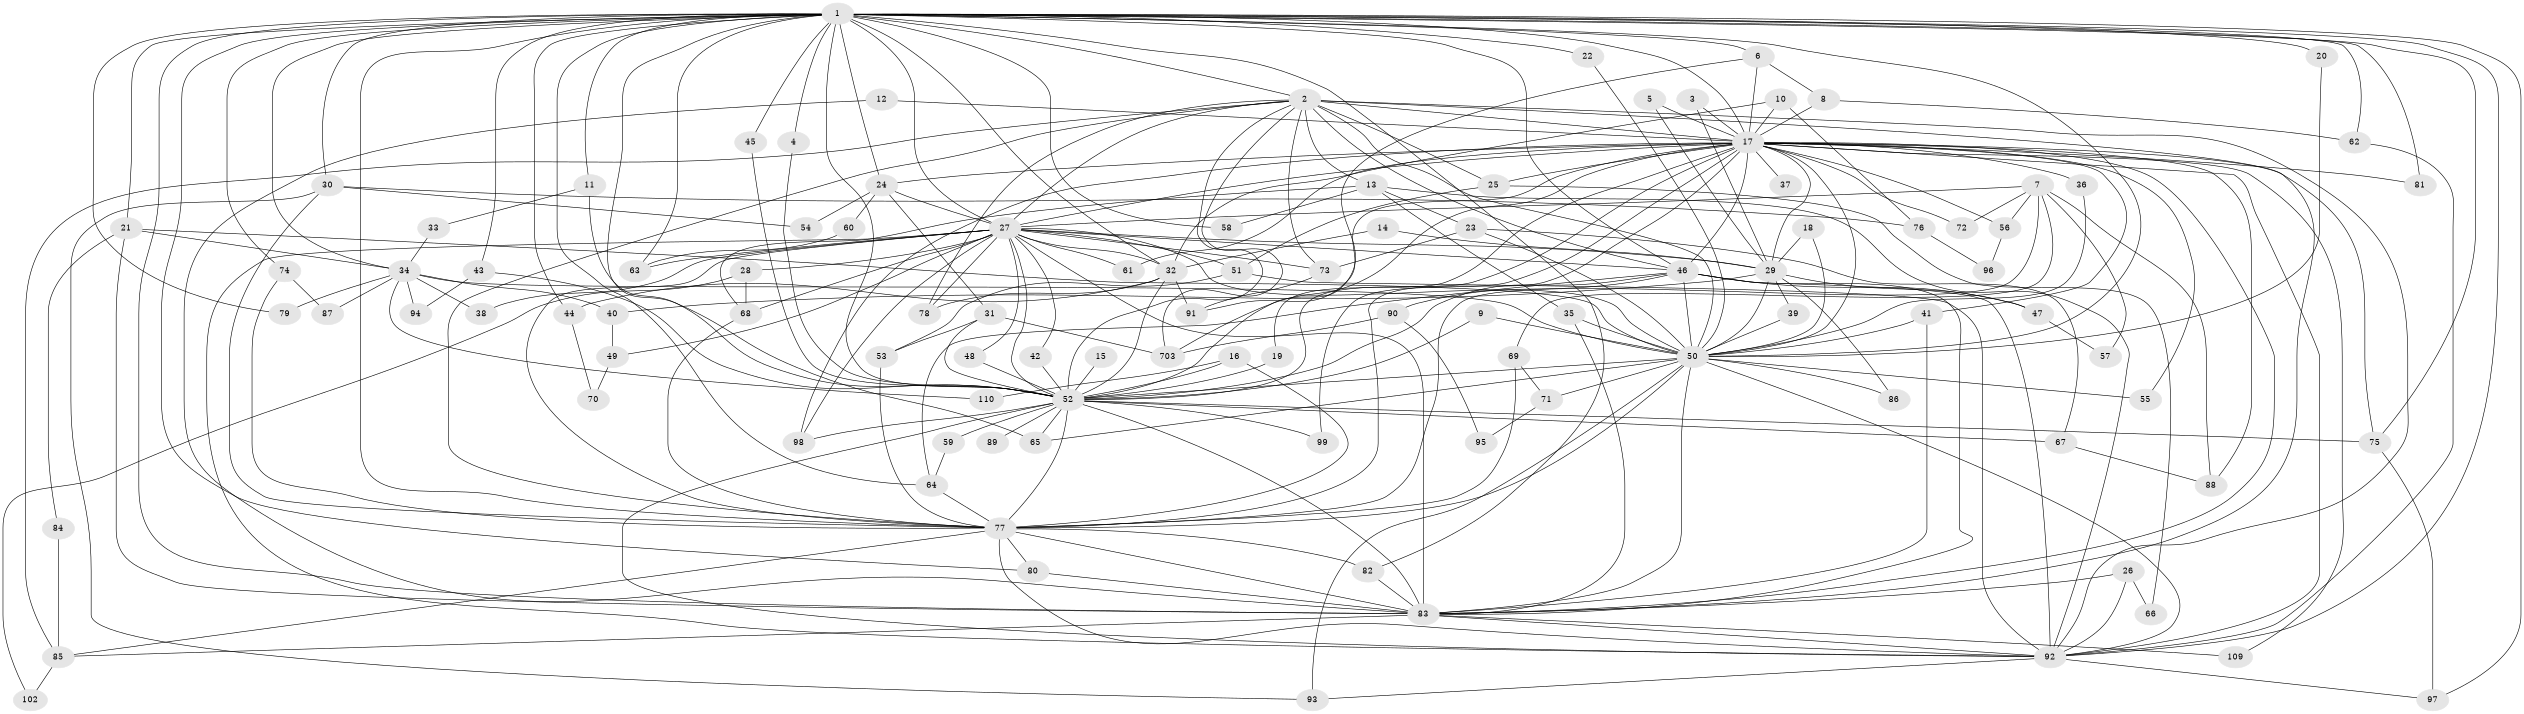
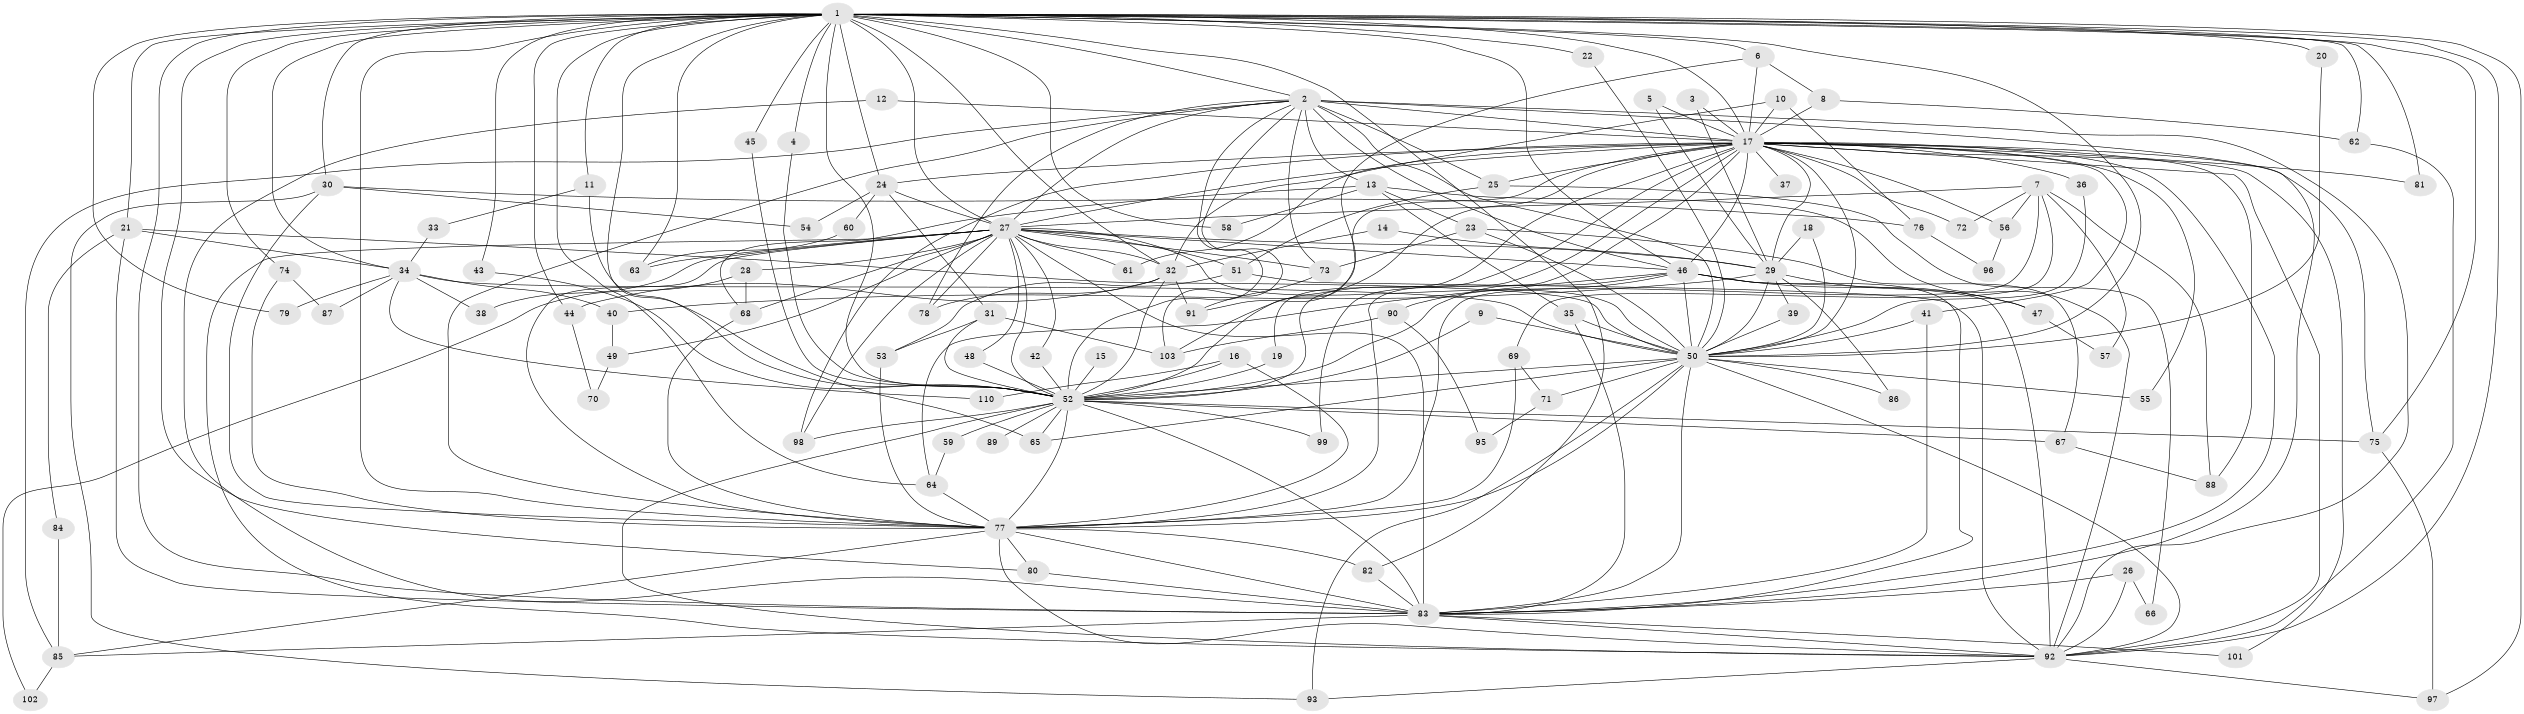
(416, 314) -> none
(1168, 357) -> (1168, 357)
(2236, 657) -> (2236, 657)
